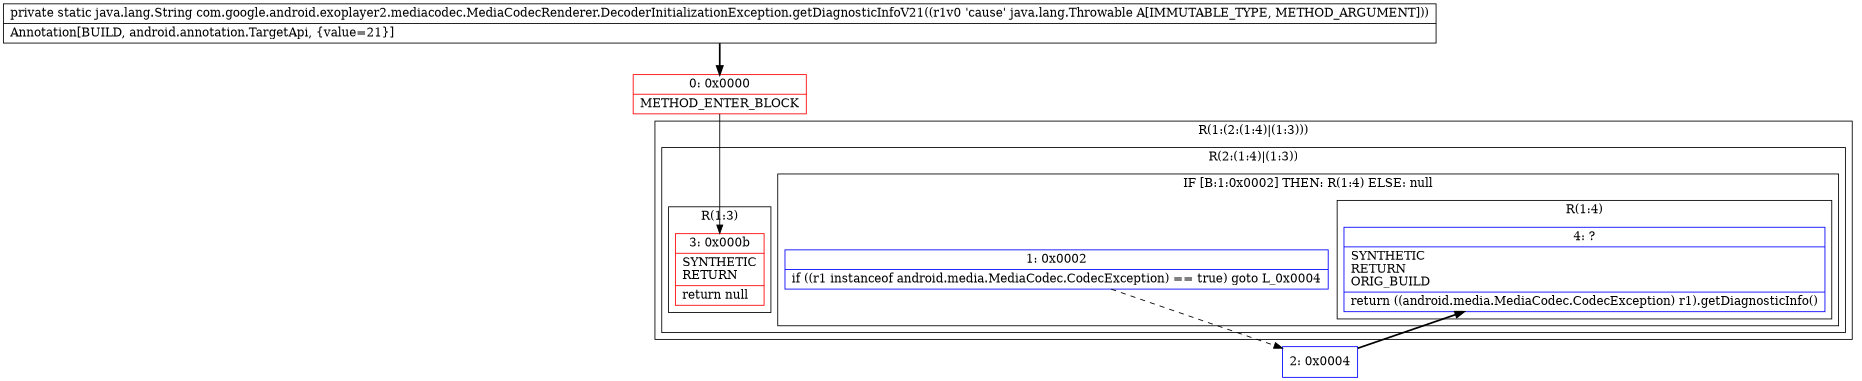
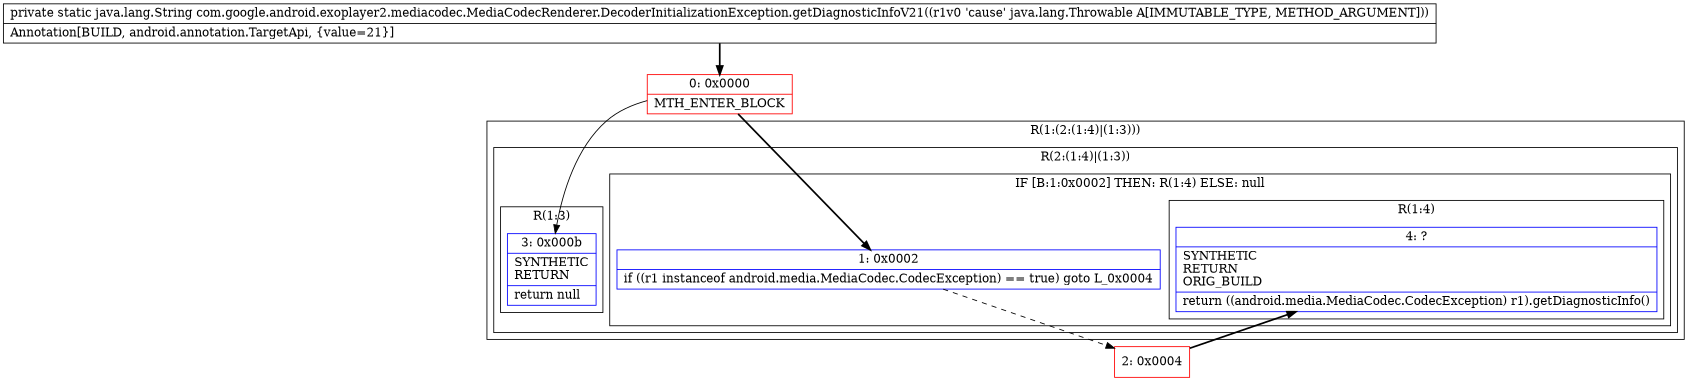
(720, 104) -> (720, 104)
none -> (804, 182)
(720, 269) -> (552, 269)
(1320, 362) -> (1152, 362)
